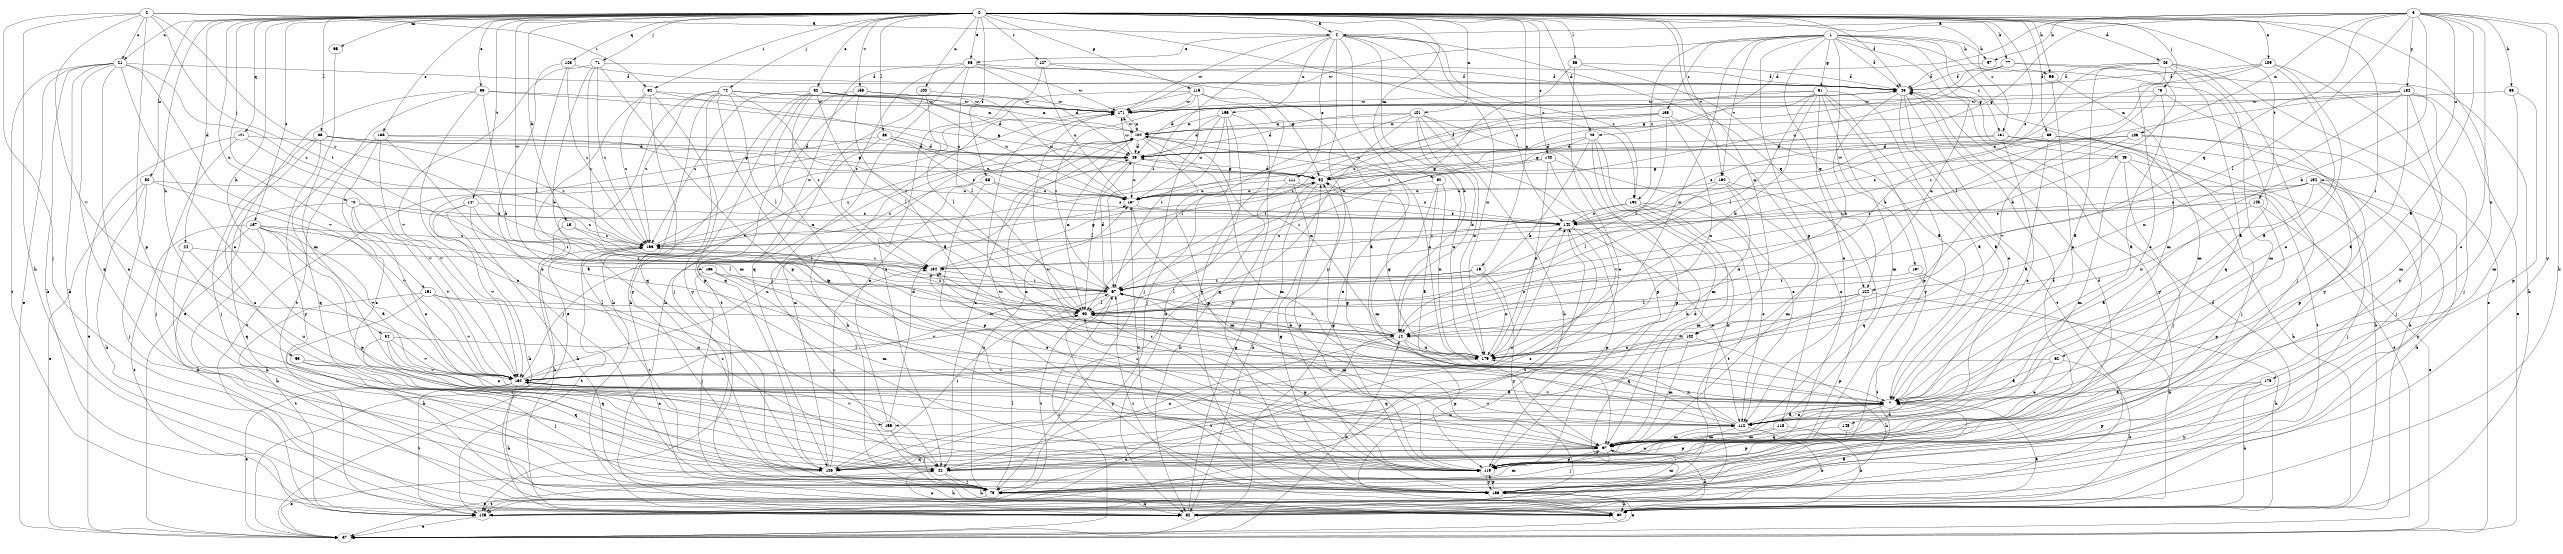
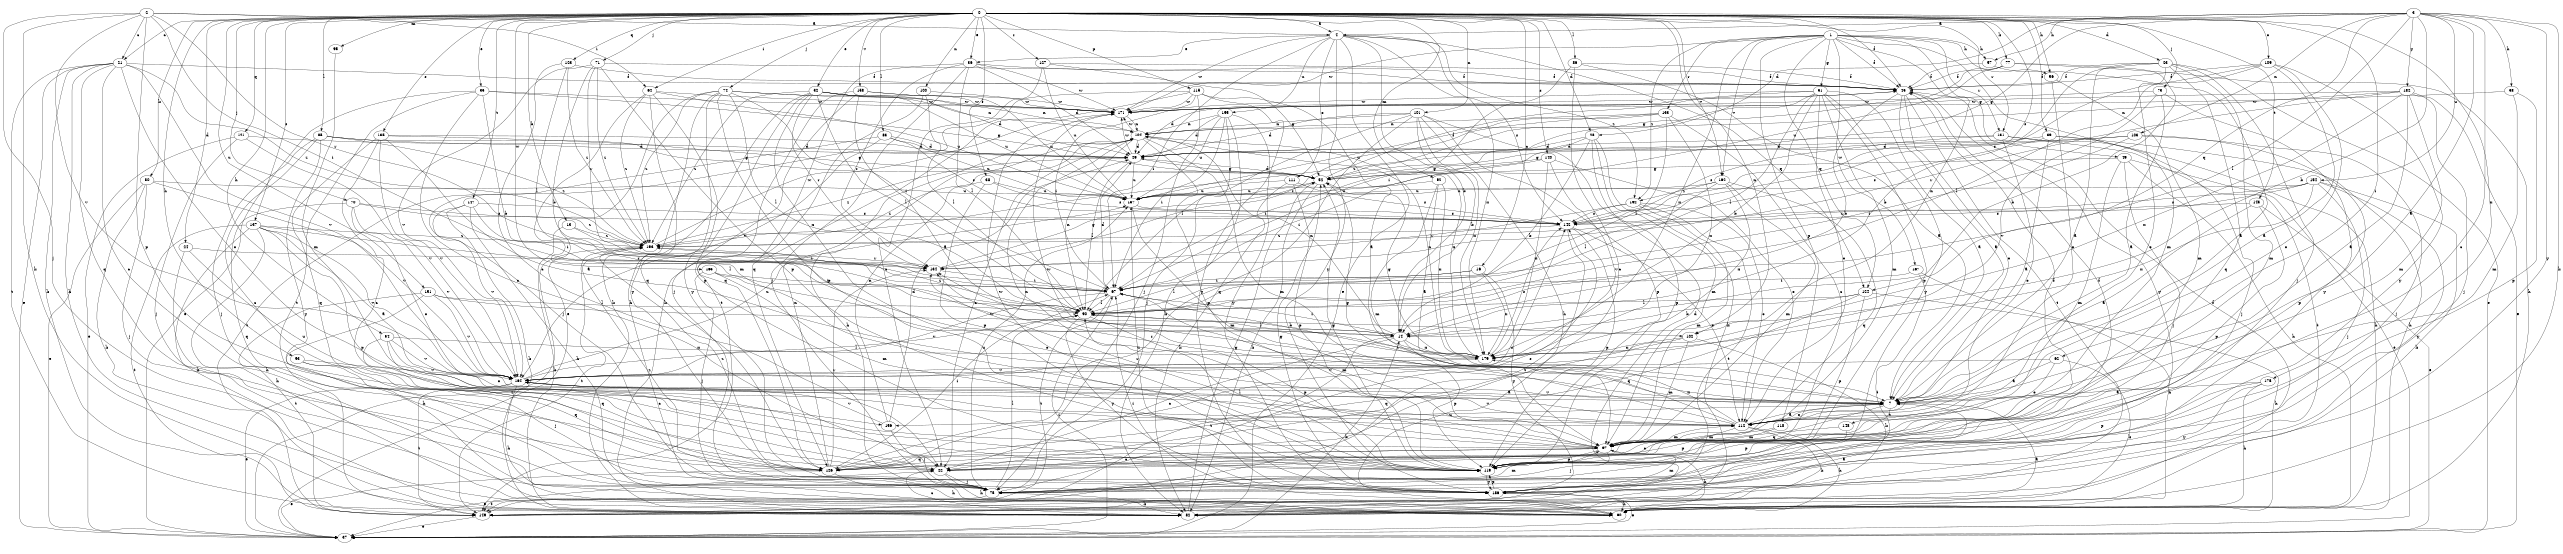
(1369, 80) -> (1666, 194)
(1802, 504) -> (1800, 504)
